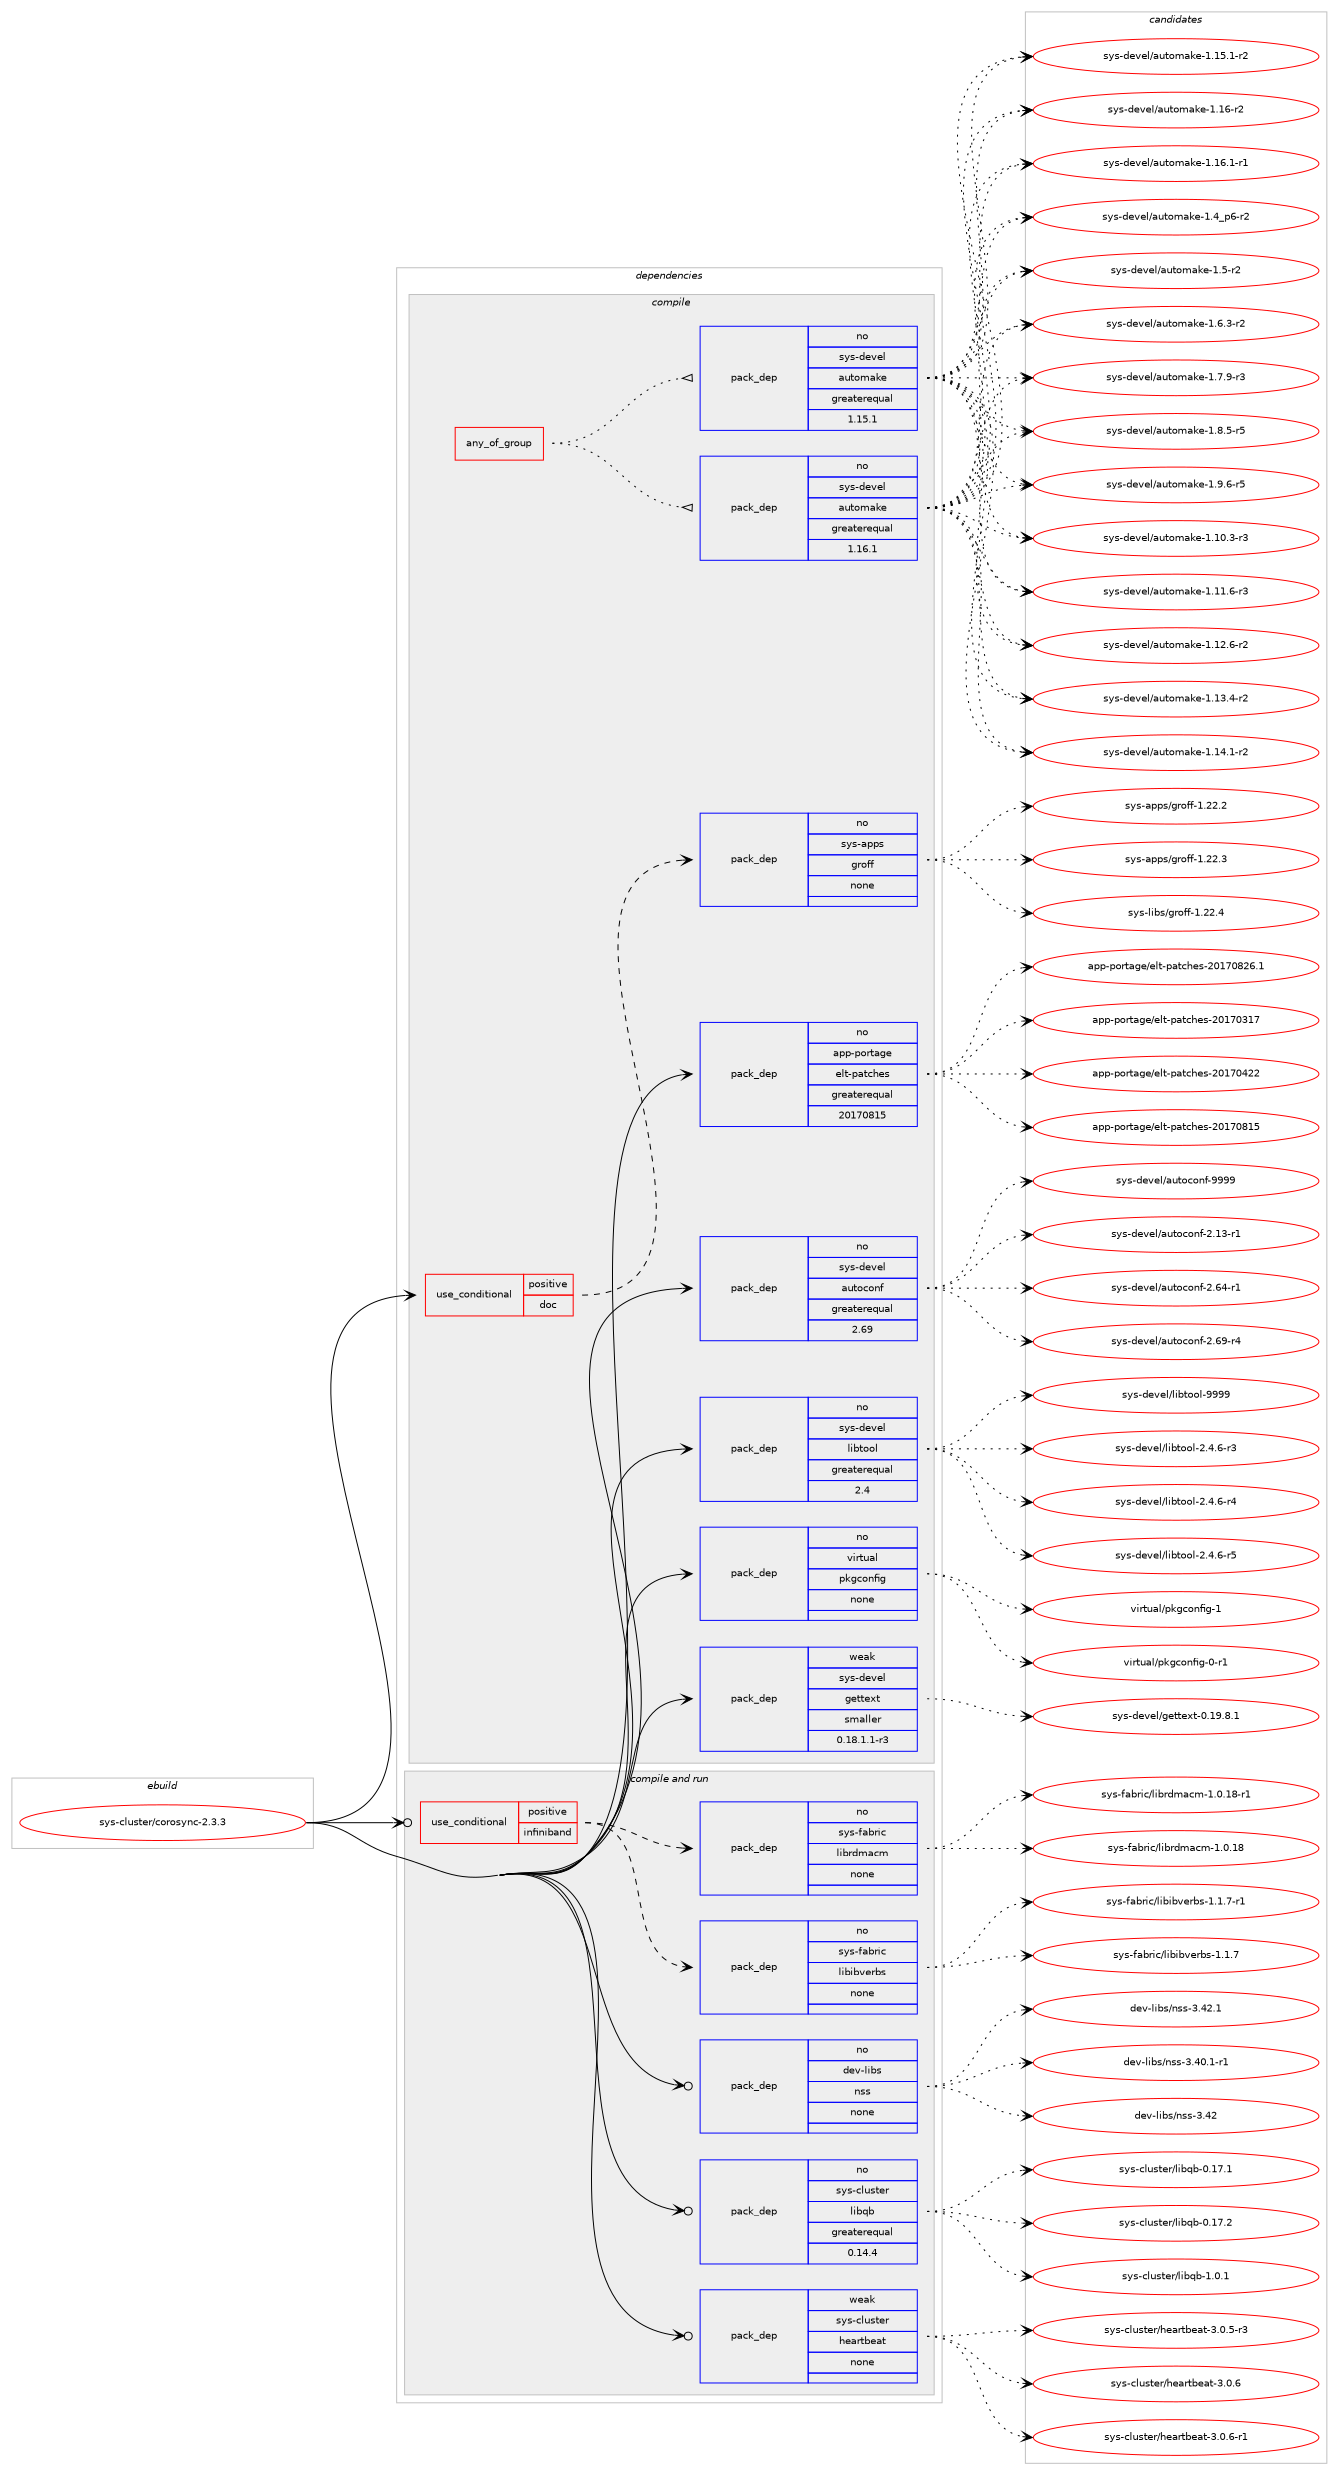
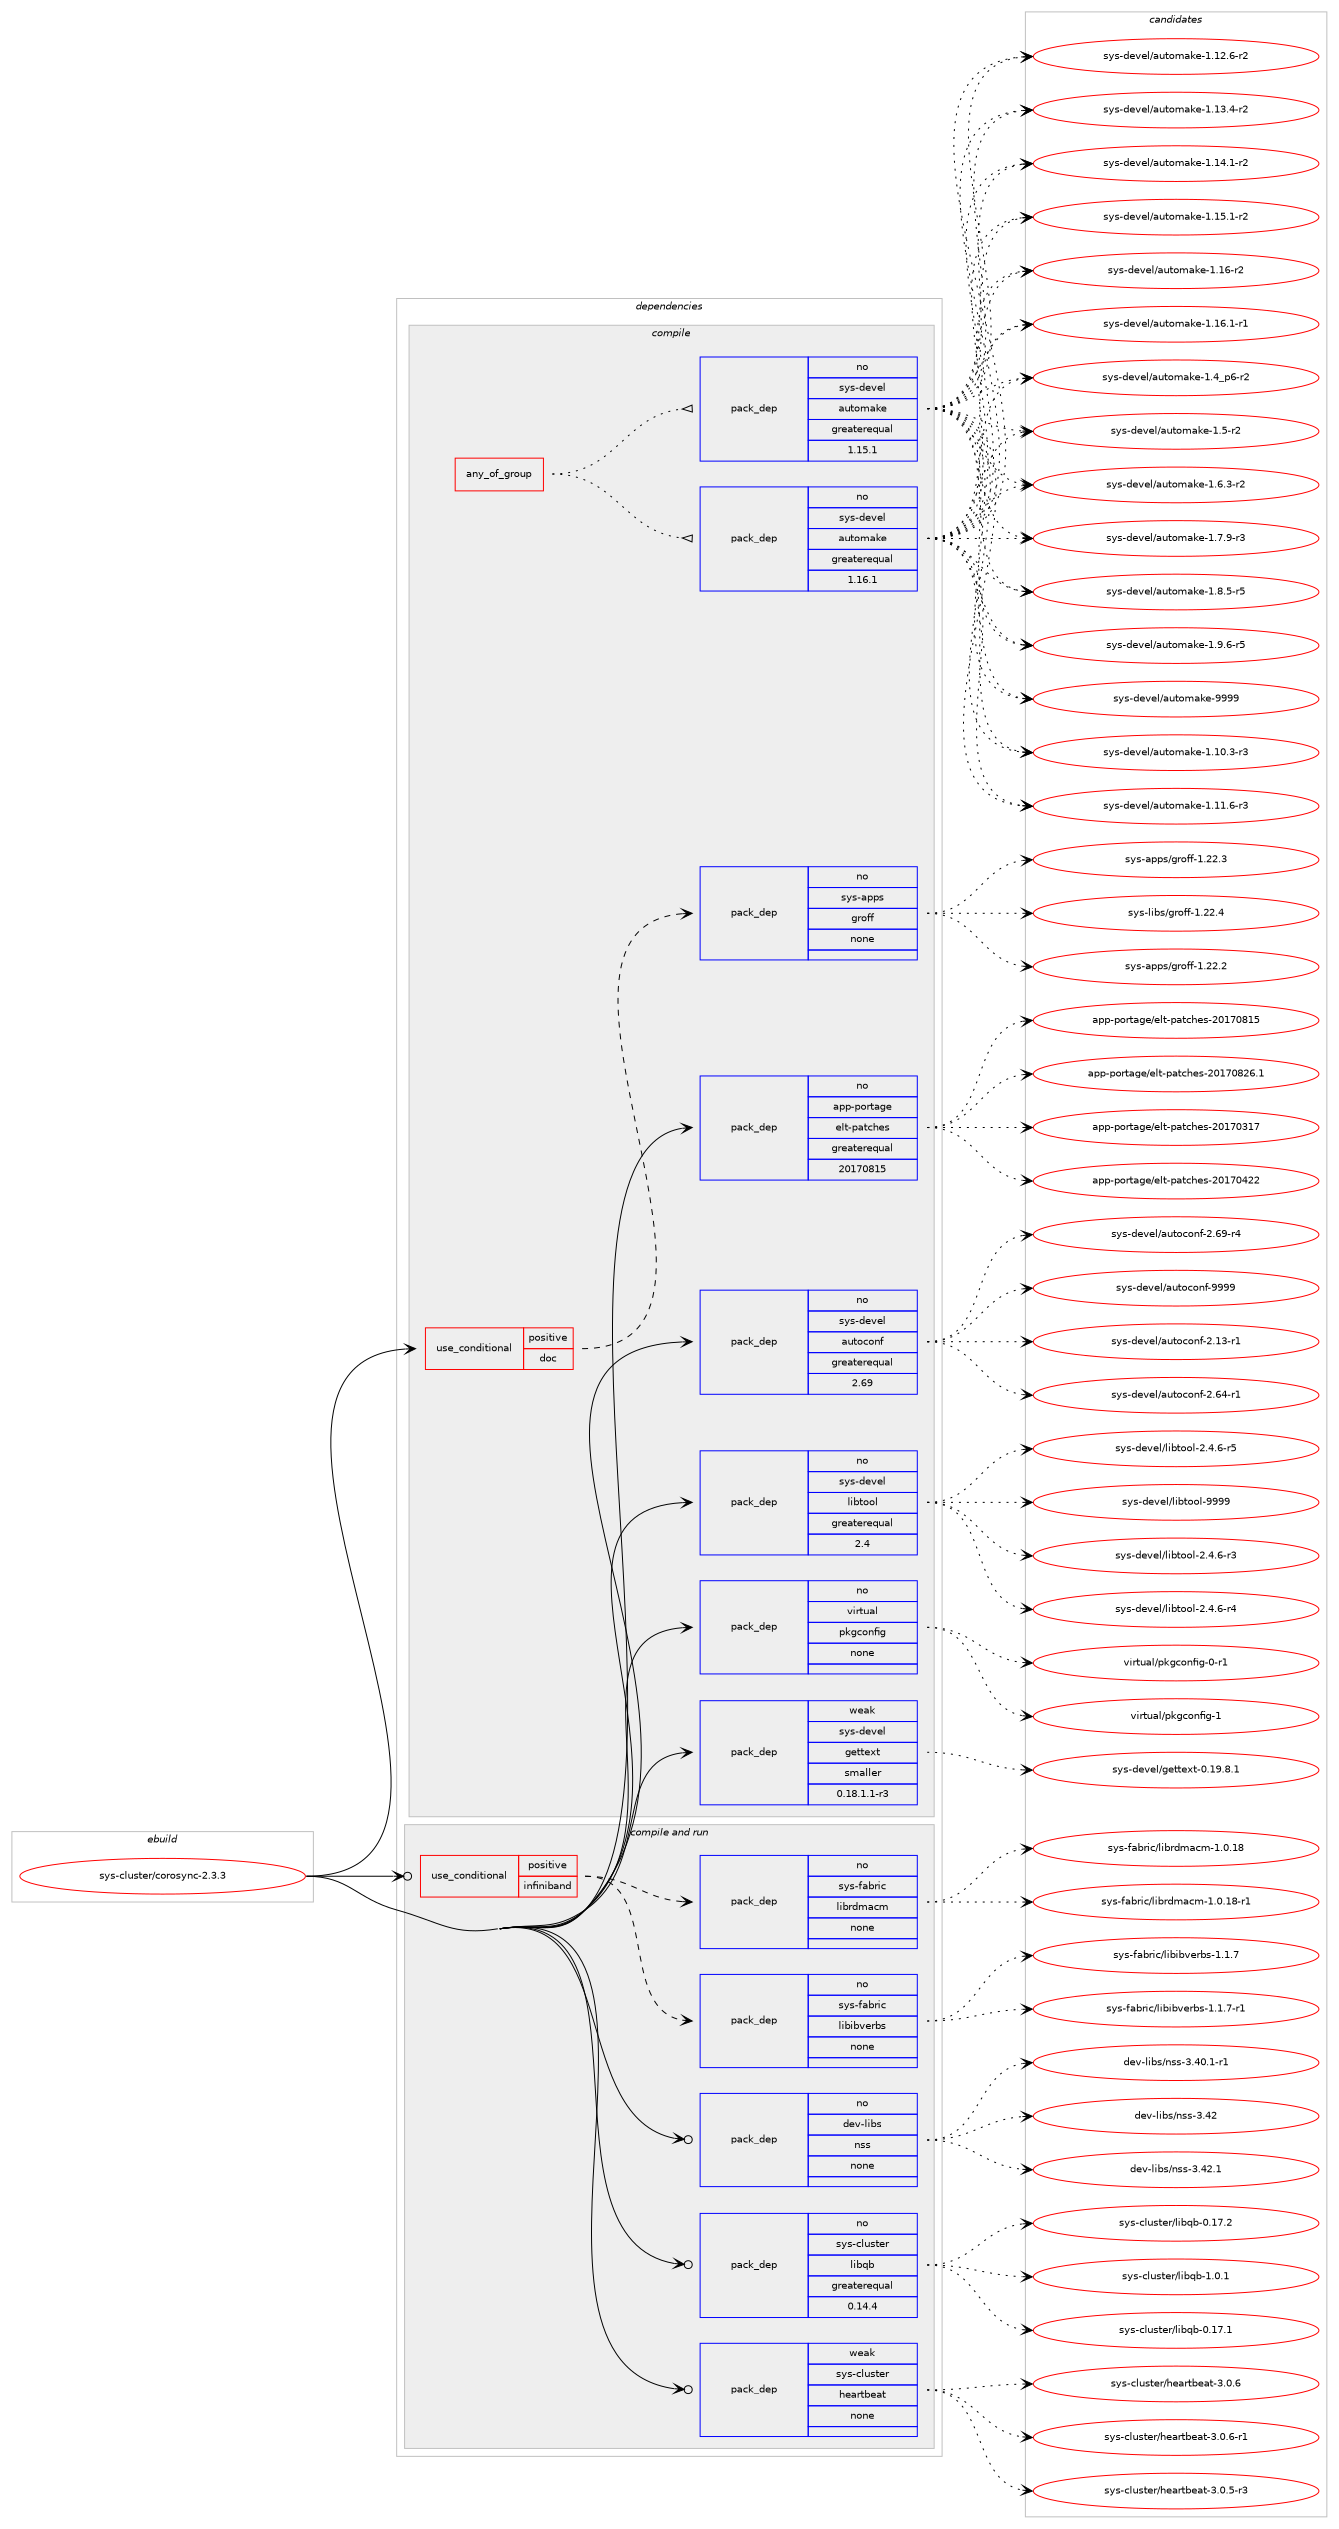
none -> (1176, 699)
